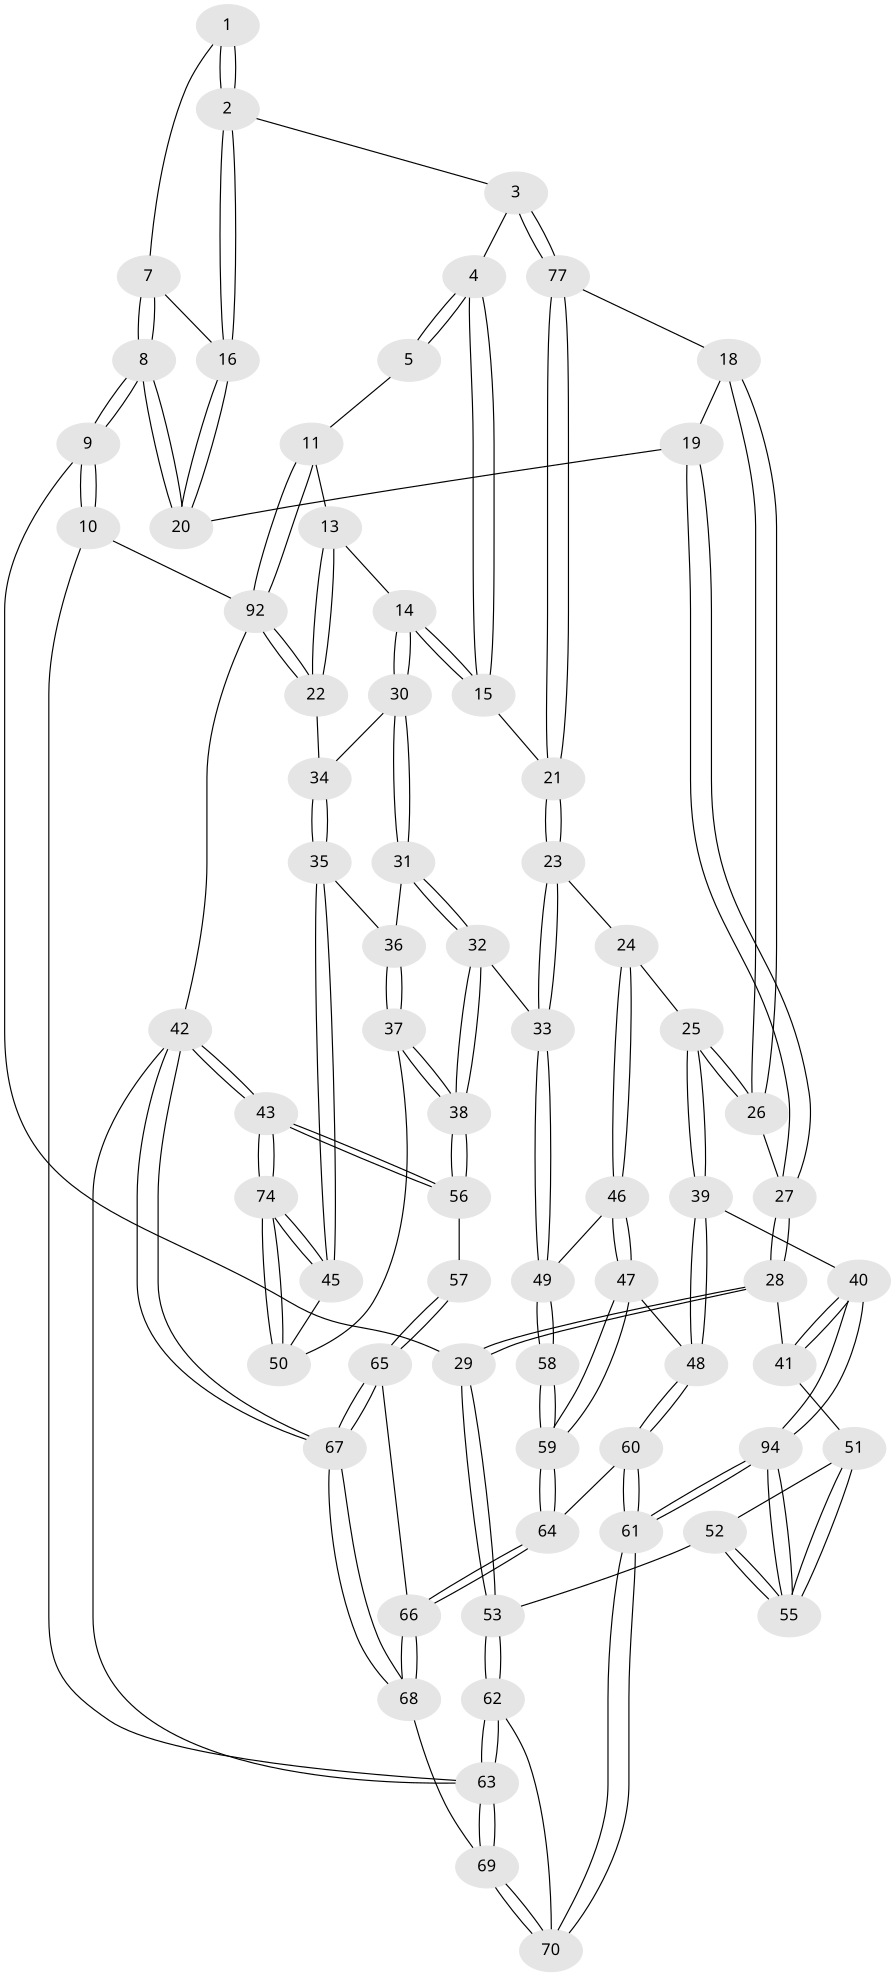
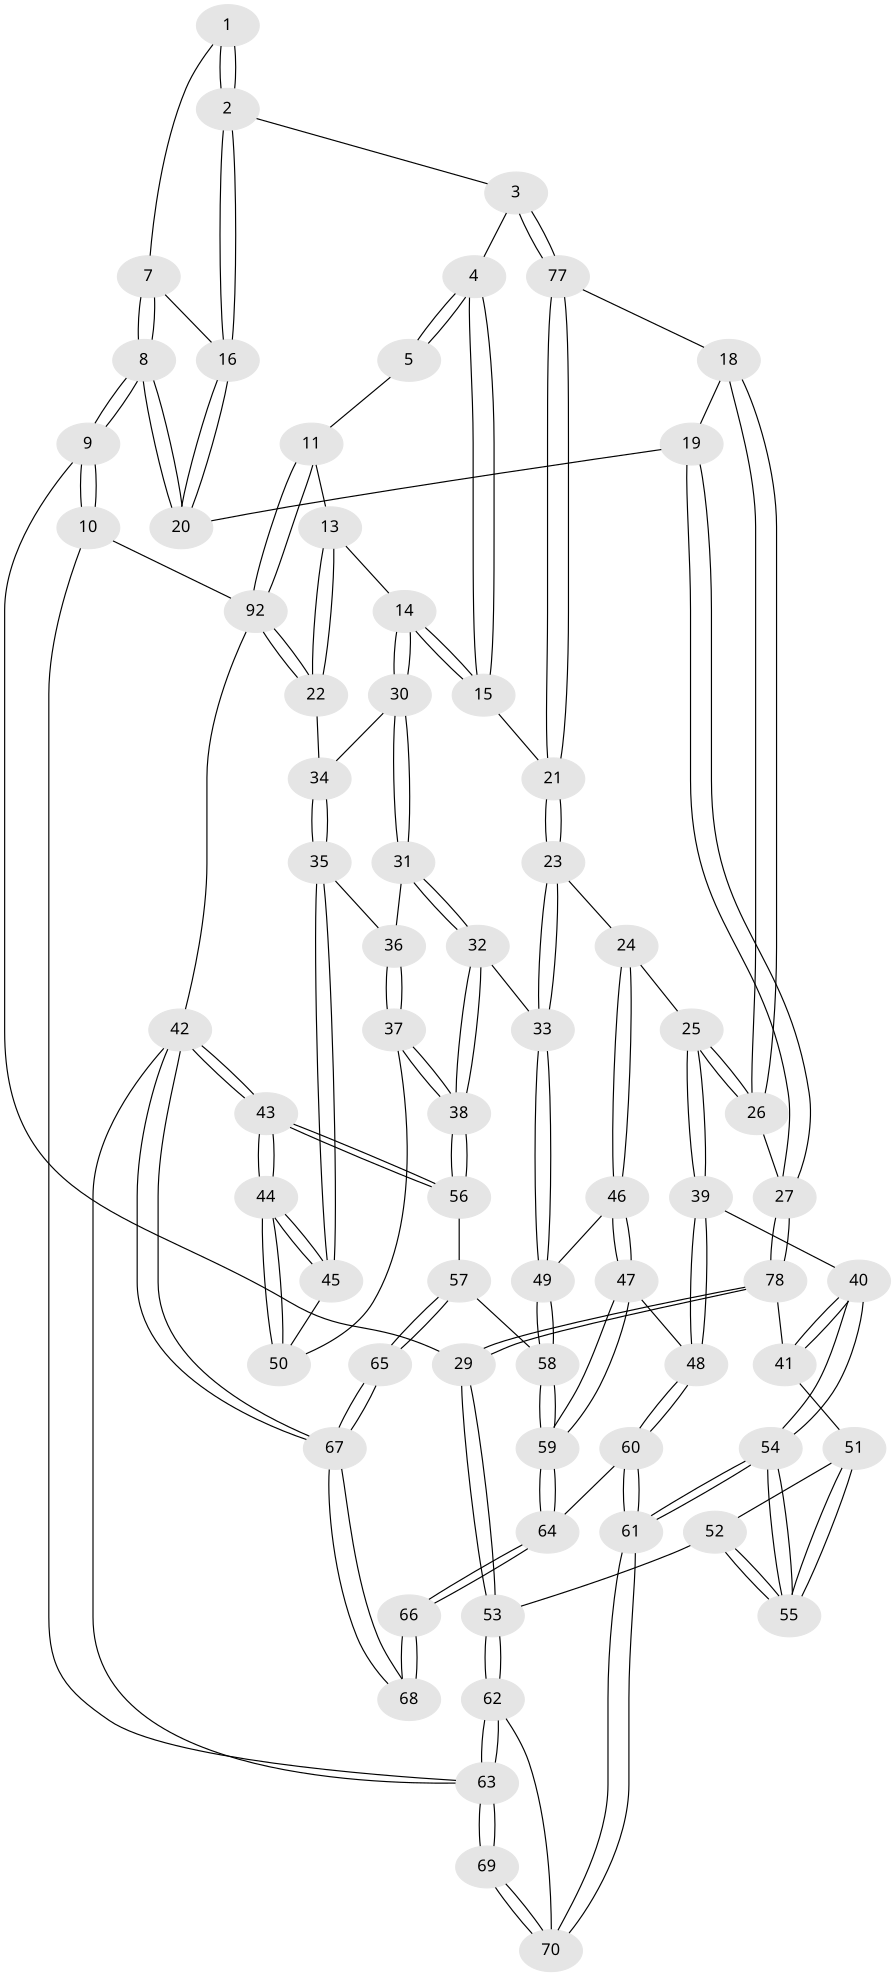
(266, 1197) -> (266, 1197)
(775, 1281) -> (775, 1281)
none -> (503, 1323)
(771, 1448) -> (771, 1448)
(395, 1490) -> none
(439, 1790) -> none
